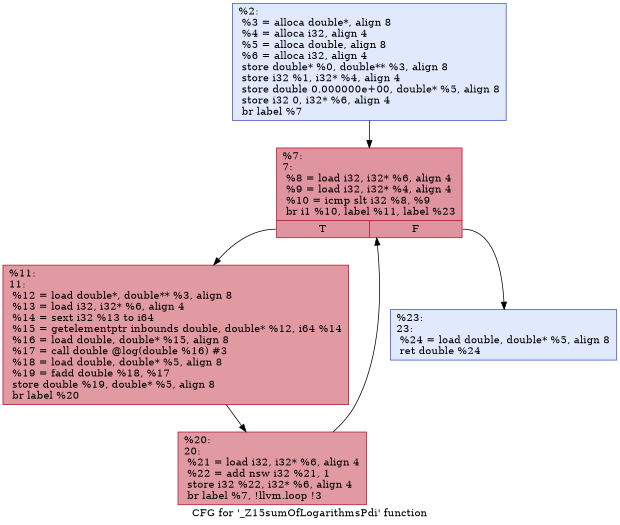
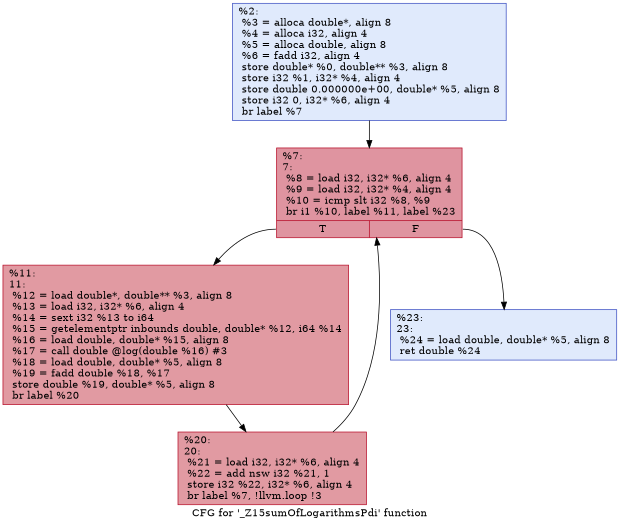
(303, 56) -> (300, 56)
